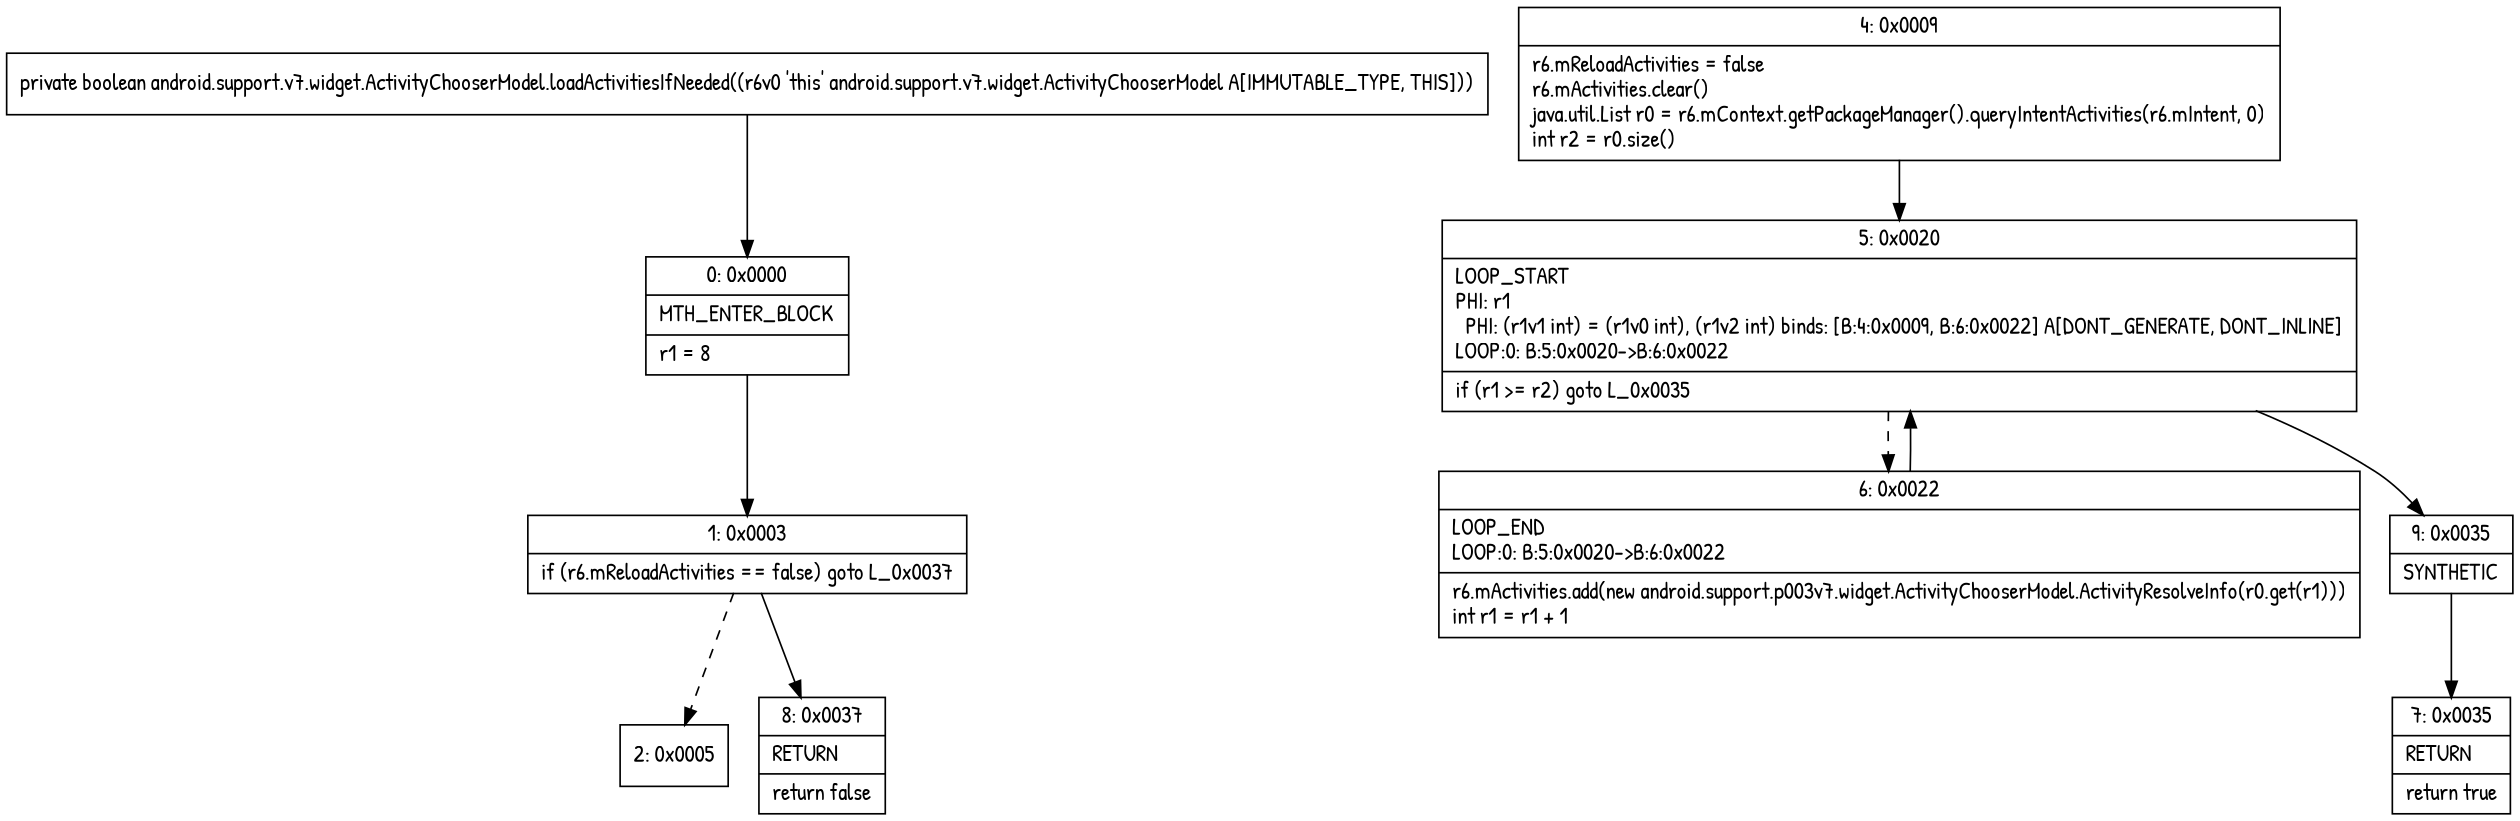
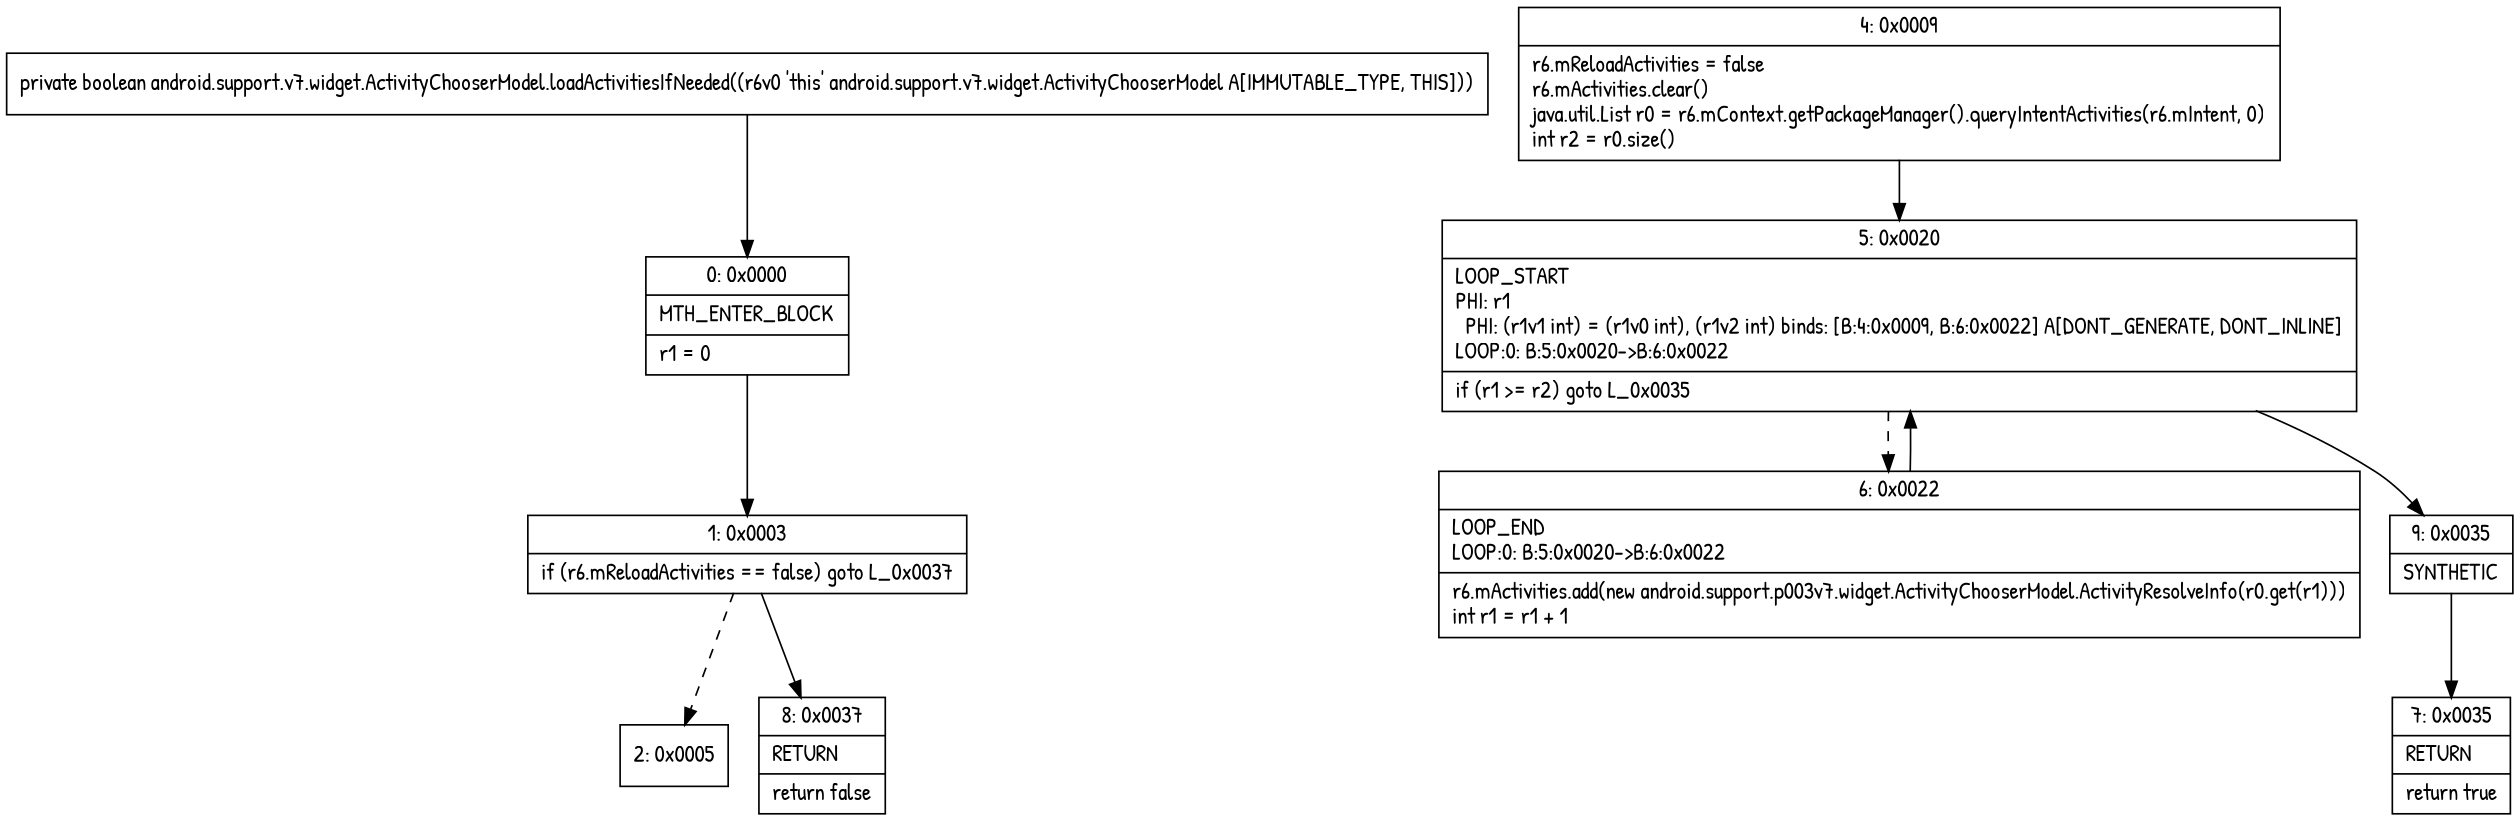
(685, 354) -> (685, 354)
